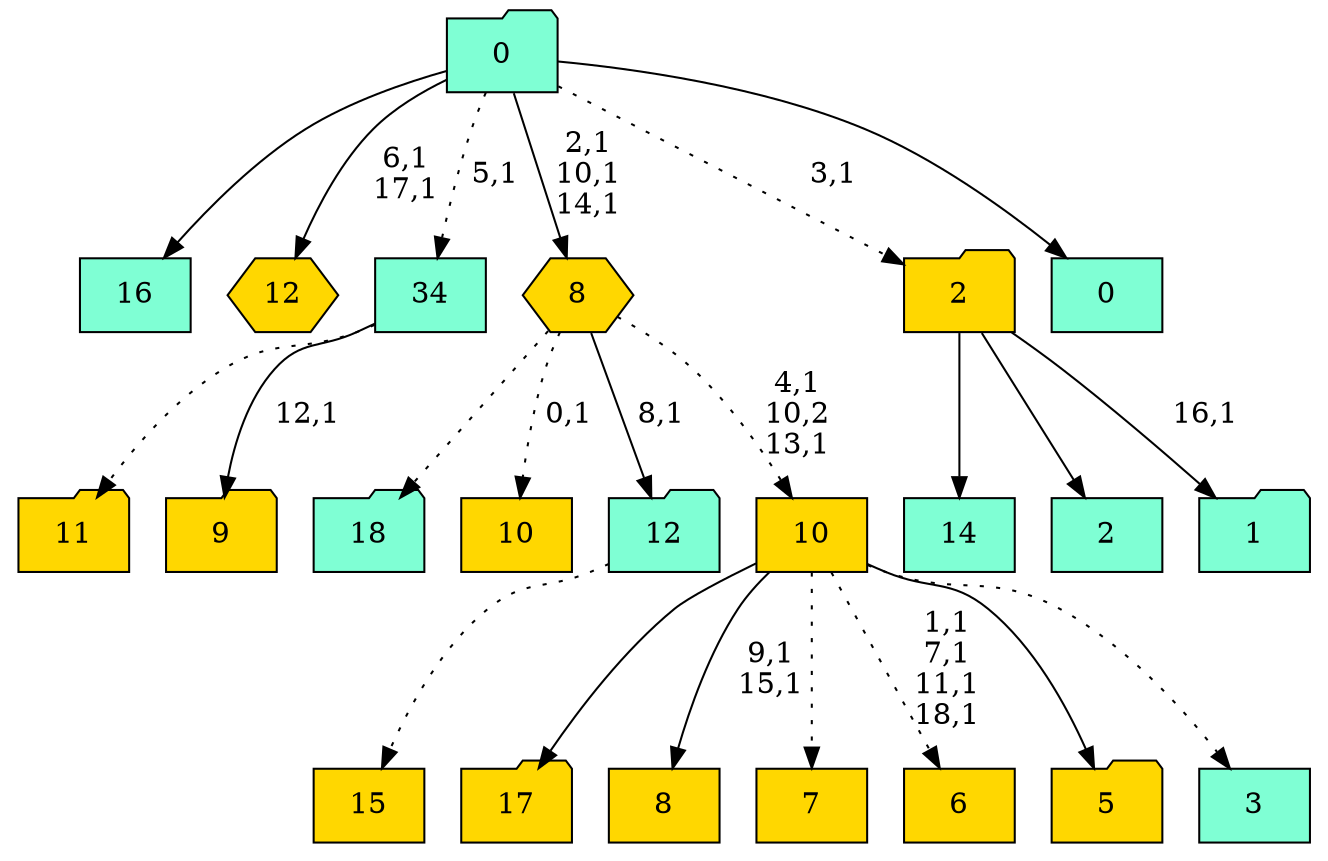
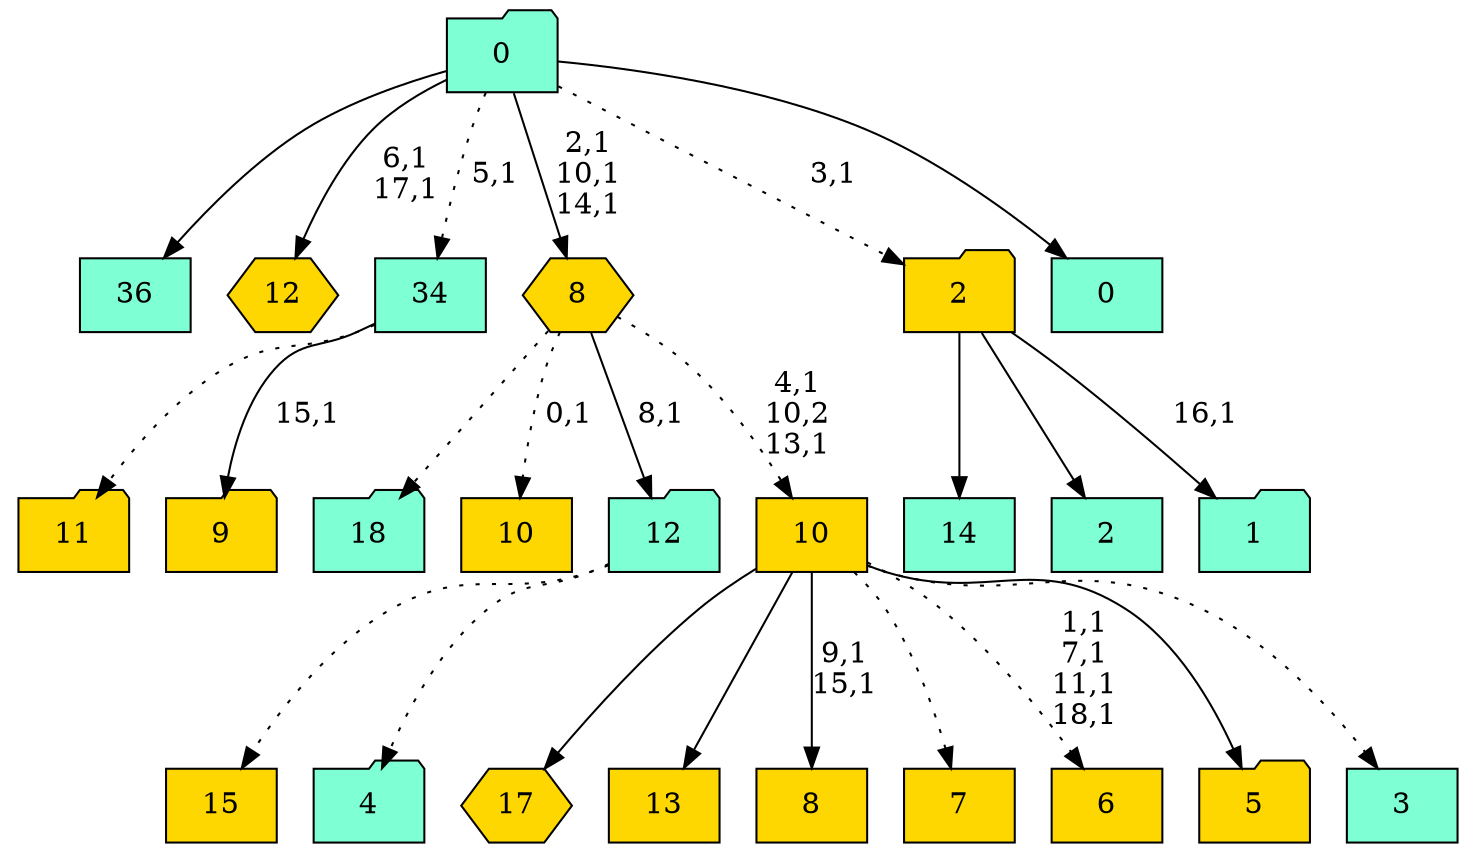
(135, 295) -> (135, 295)
(308, 415) -> (308, 415)
none -> (369, 806)
(517, 806) -> (517, 806)
none -> (664, 806)
